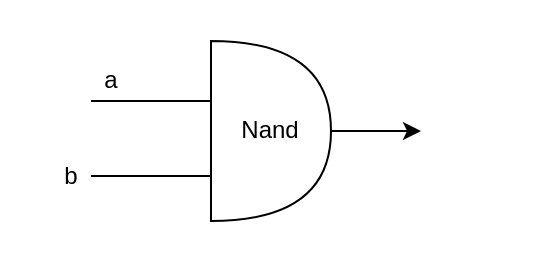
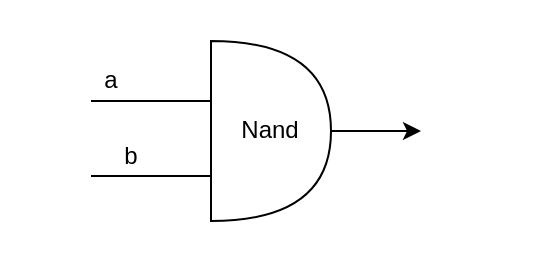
(71, 177) -> (131, 157)
